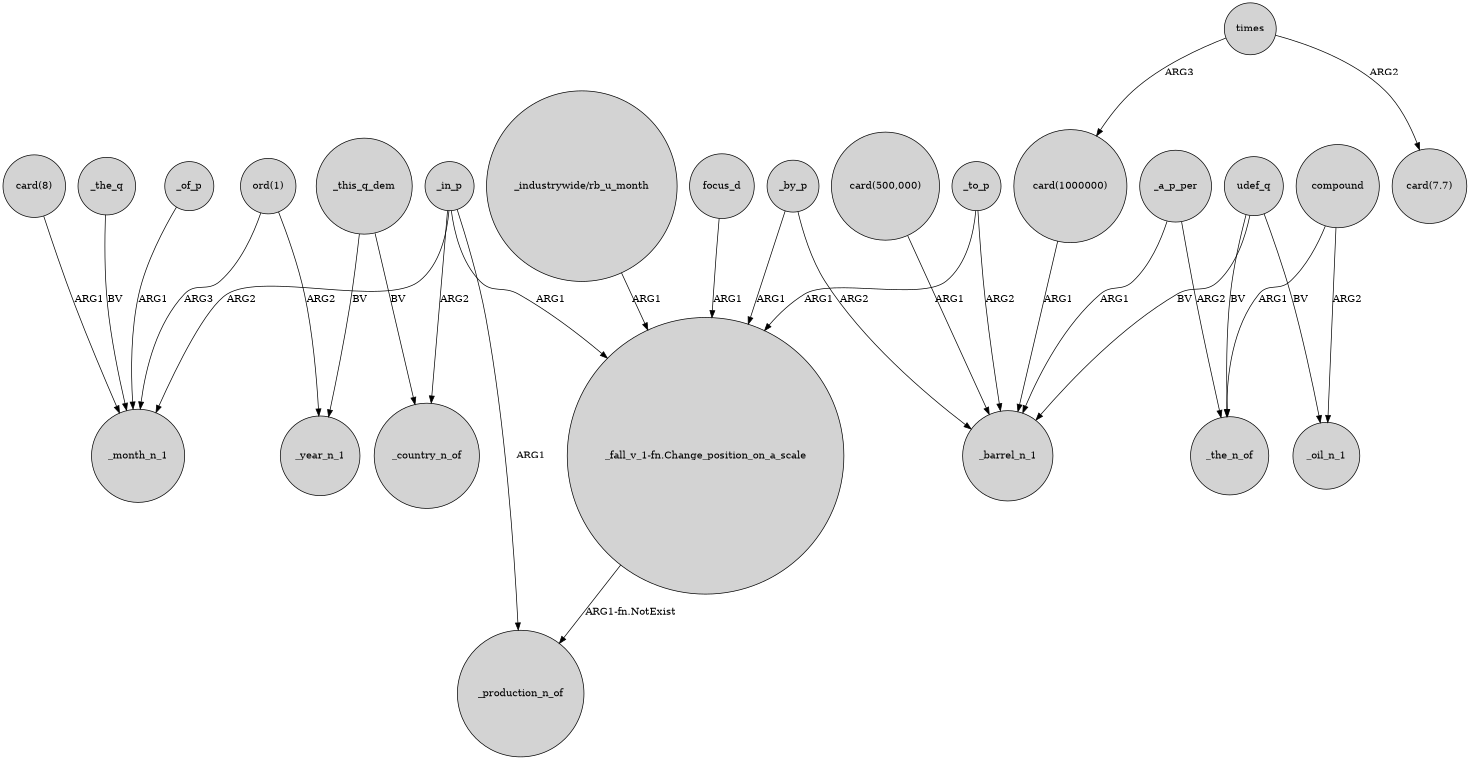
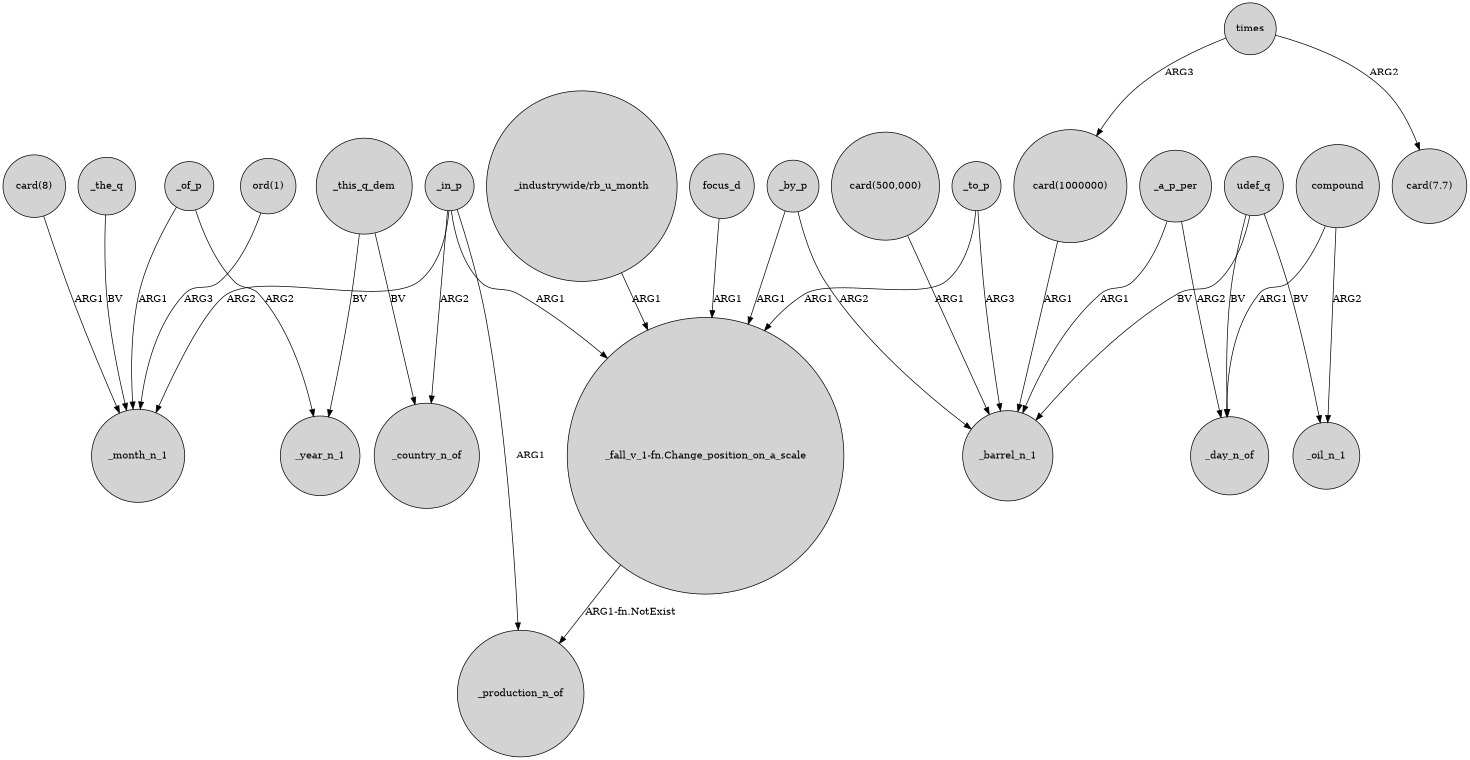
(1000, 299) -> (1000, 299)
(307, 309) -> (265, 301)
(1230, 456) -> (1230, 456)
